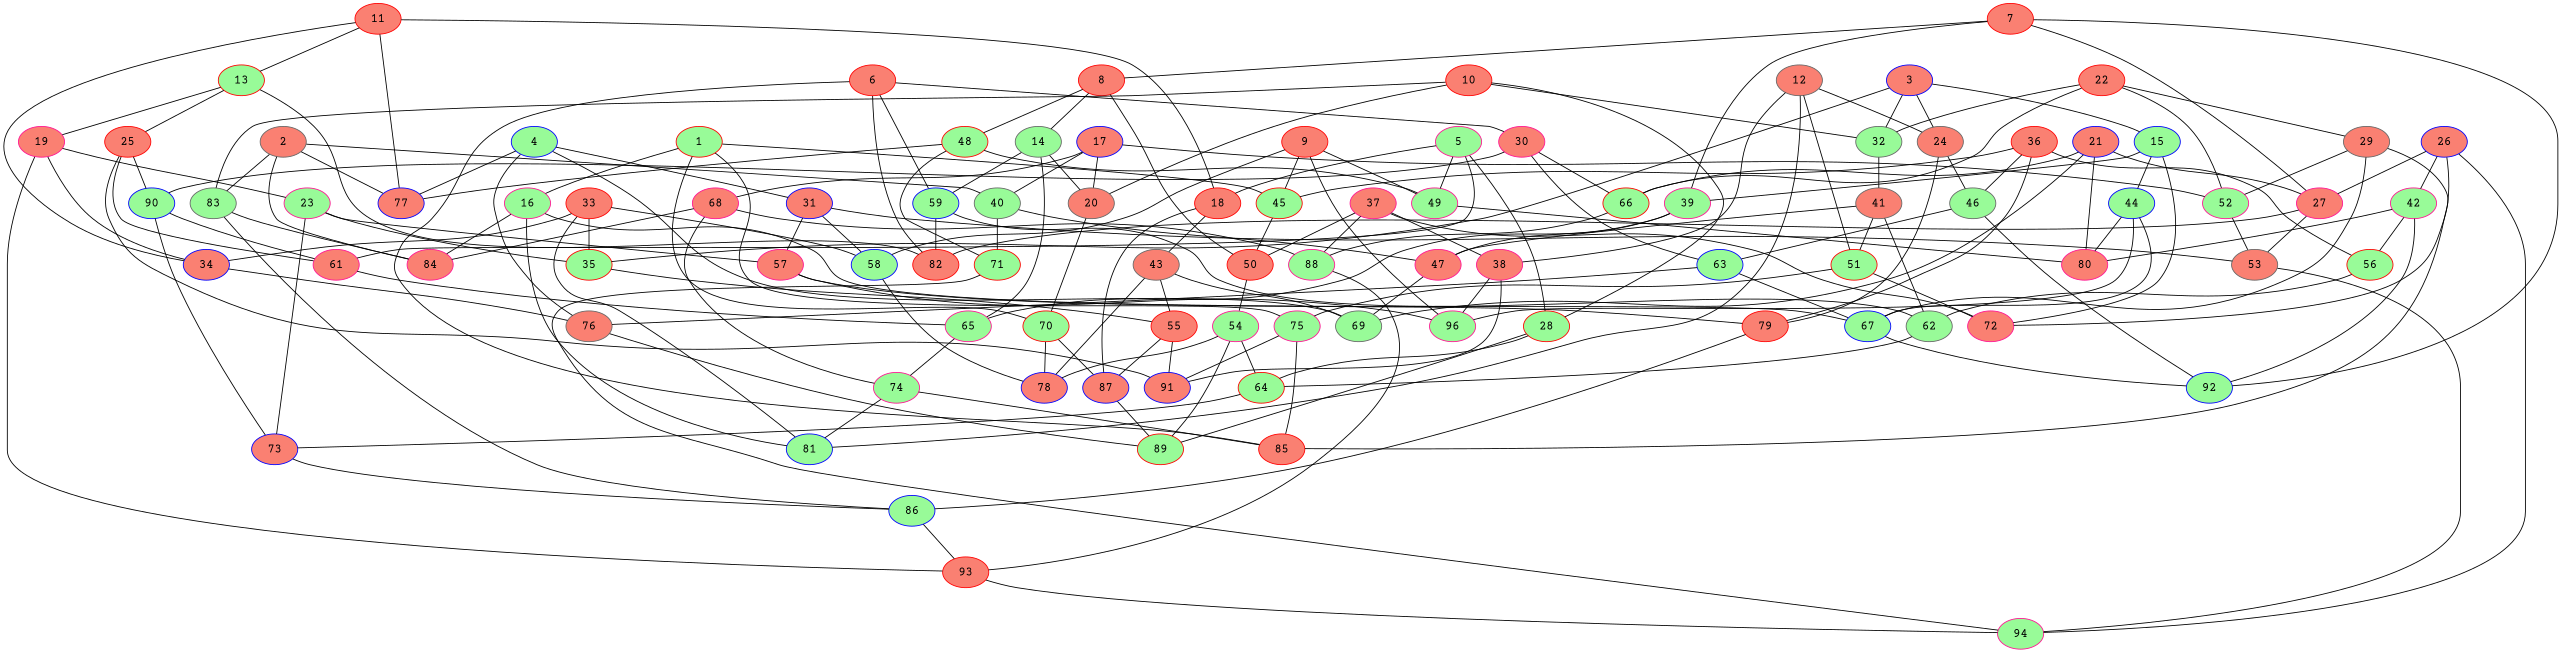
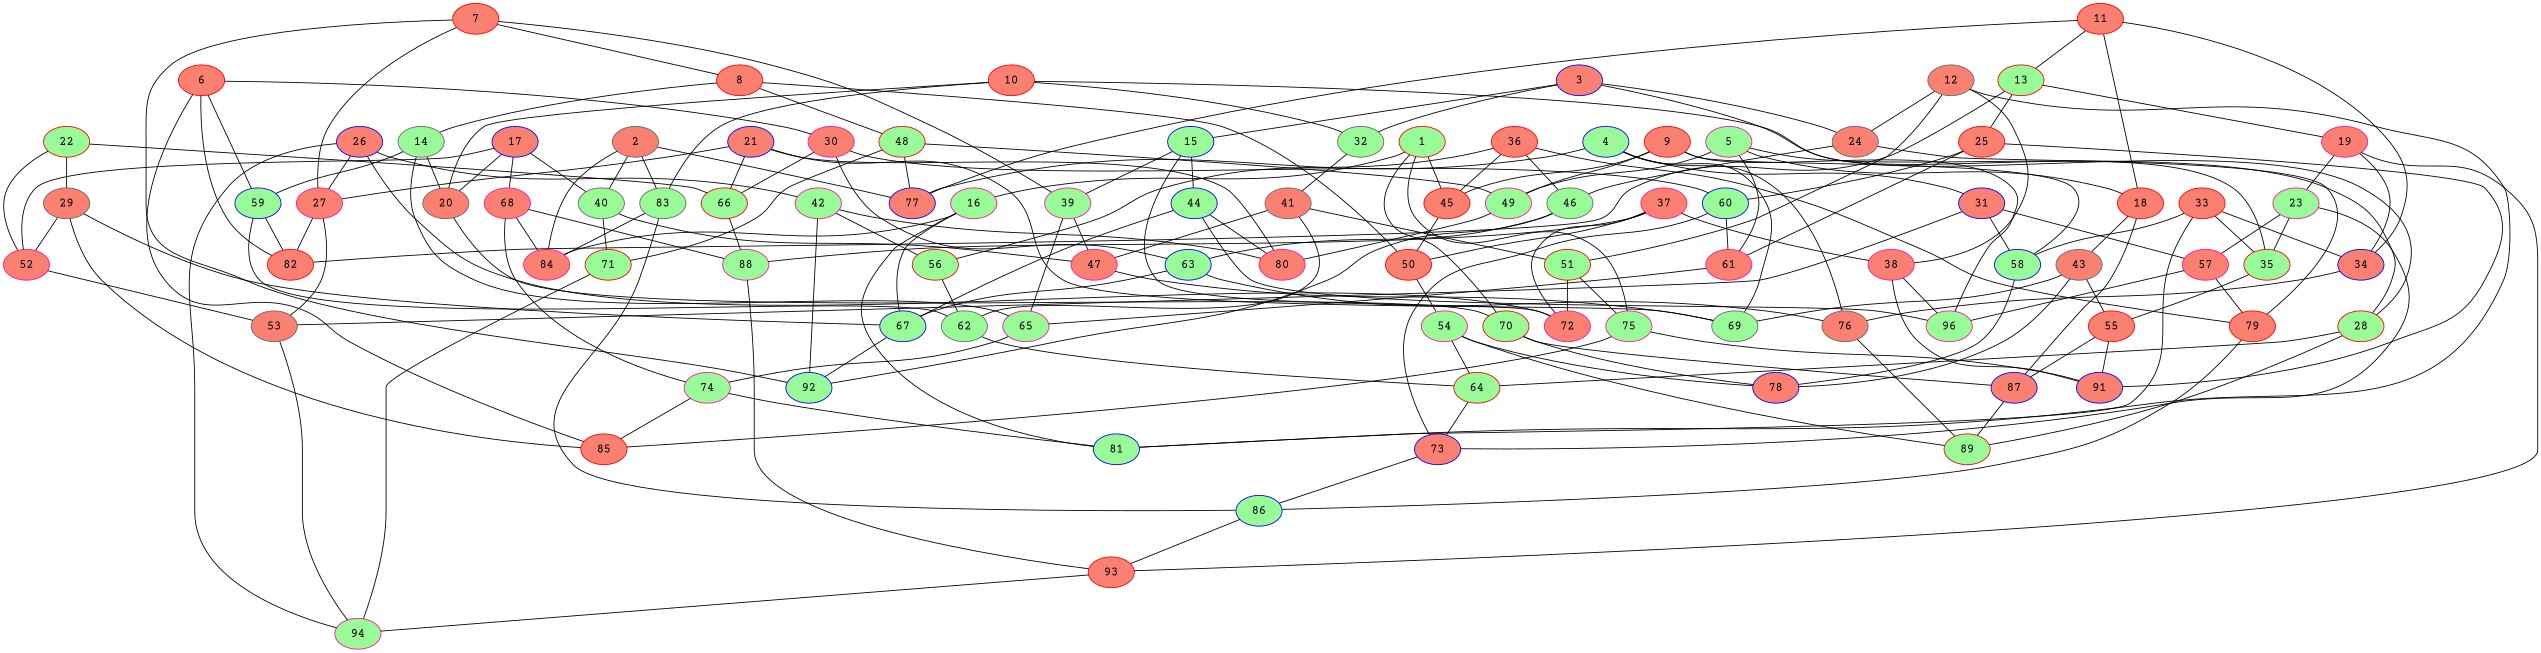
(2102, 80) -> (67, 142)
(1987, 104) -> none
(152, 203) -> (1725, 203)
(1279, 203) -> (1447, 203)
(2226, 203) -> (26, 265)
